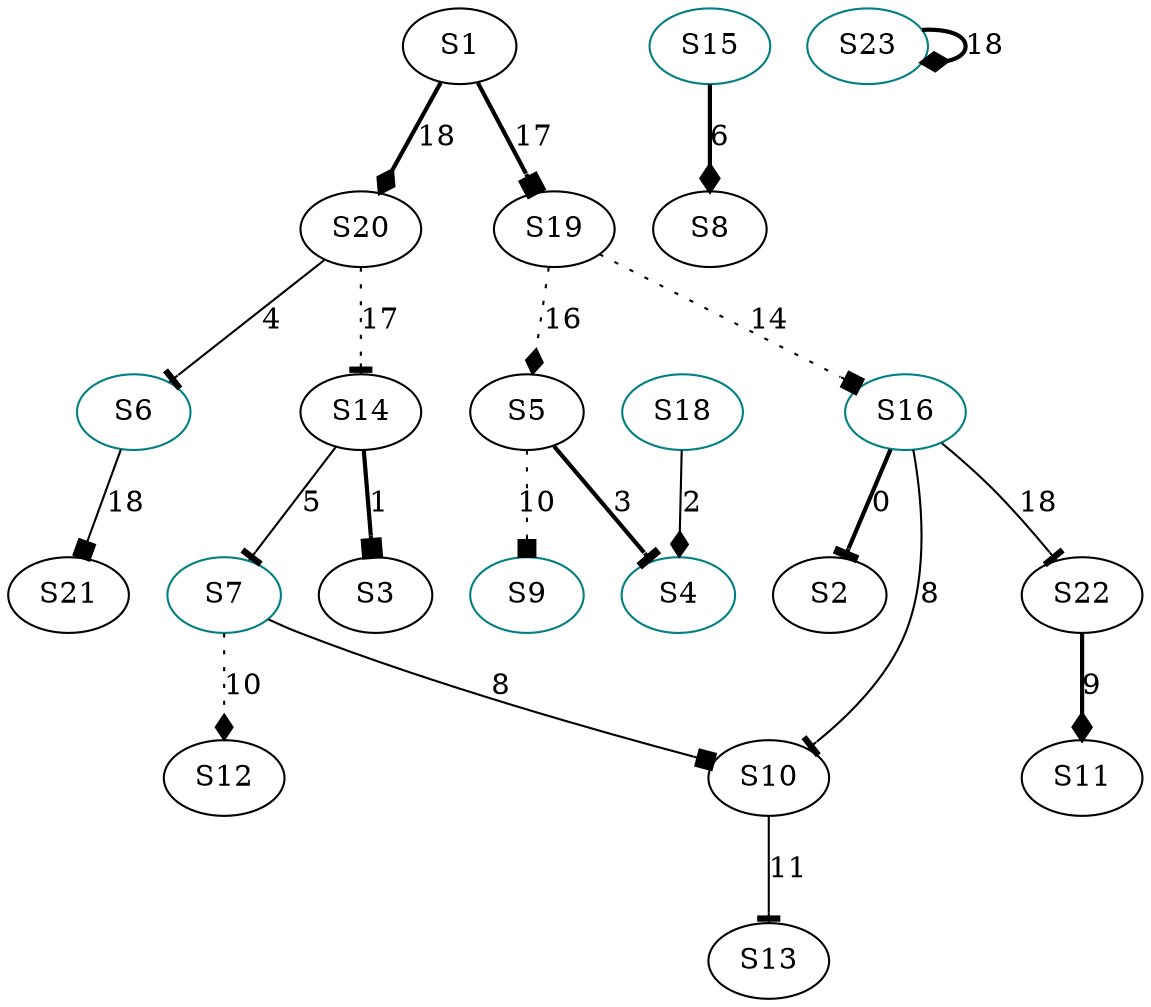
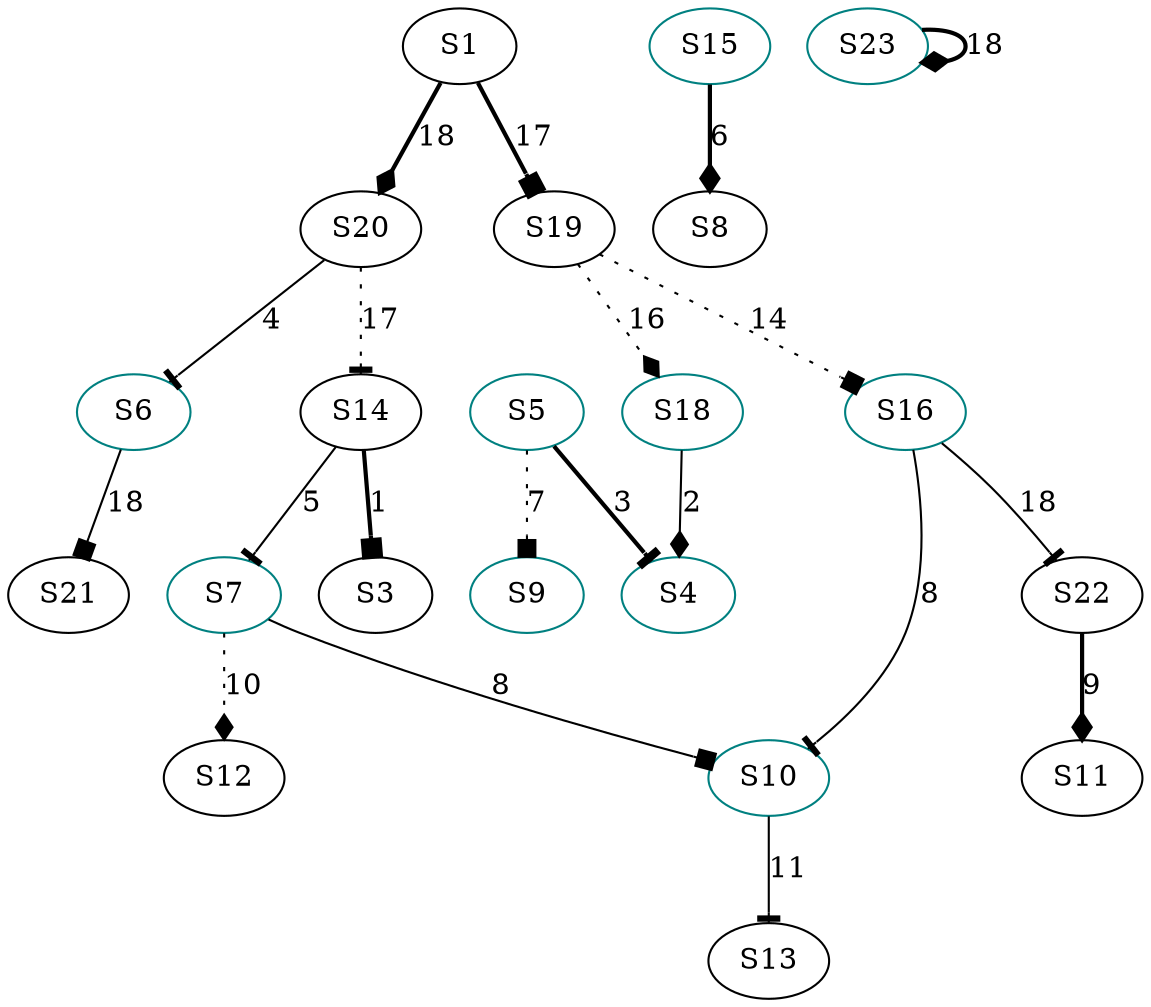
(543, 308) -> (611, 310)
(527, 412) -> (527, 412)
(537, 504) -> (537, 504)
(830, 595) -> none
(769, 778) -> (769, 778)
